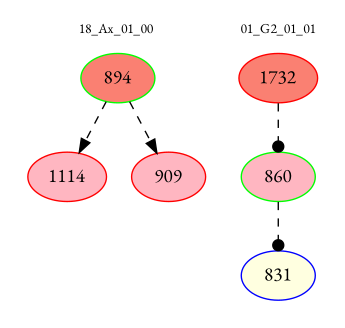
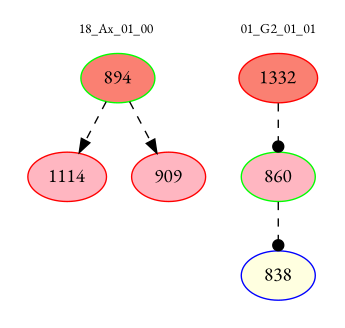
(278, 78) -> (278, 78)
(278, 276) -> (278, 276)
